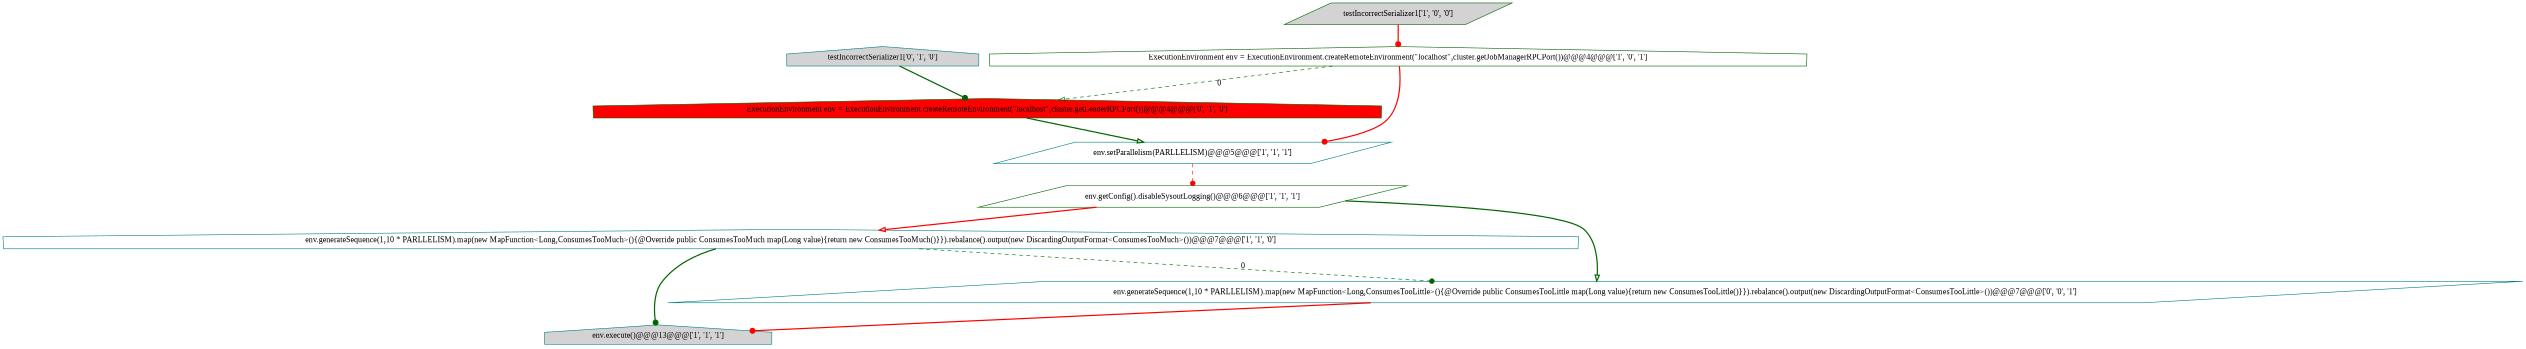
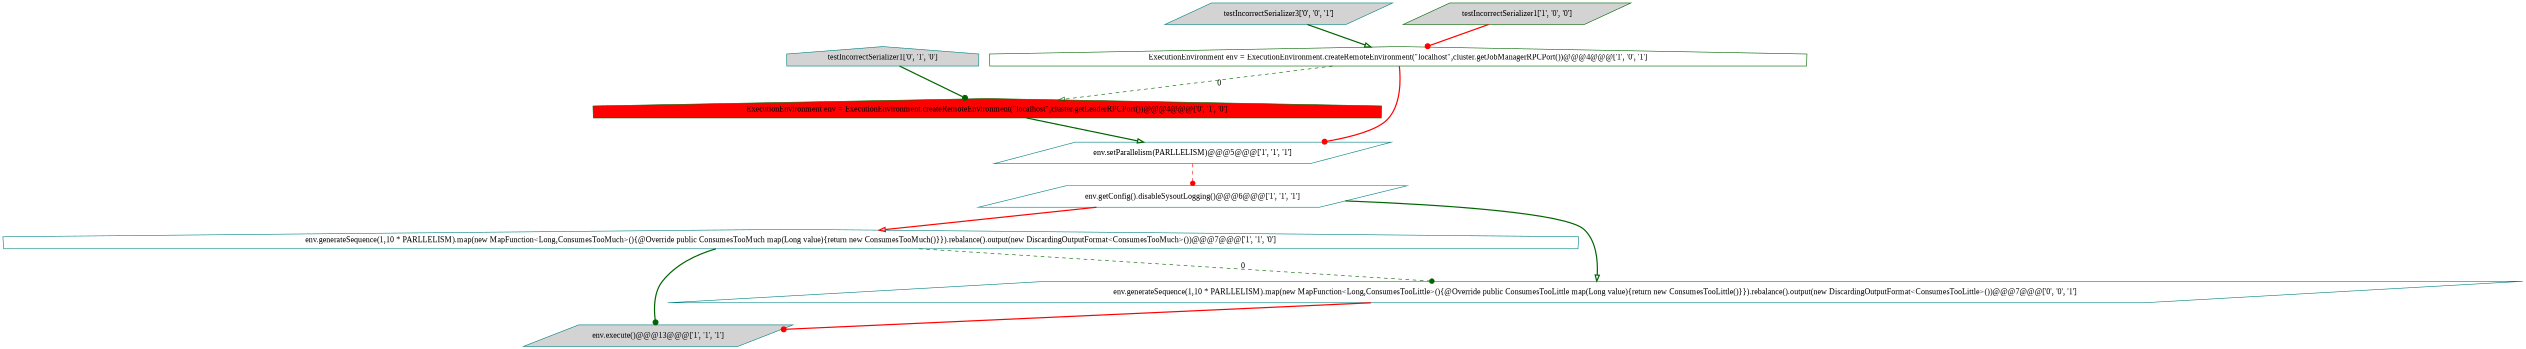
none -> (1279, 14)
(1193, 196) -> (1193, 196)
(658, 336) -> (658, 336)
